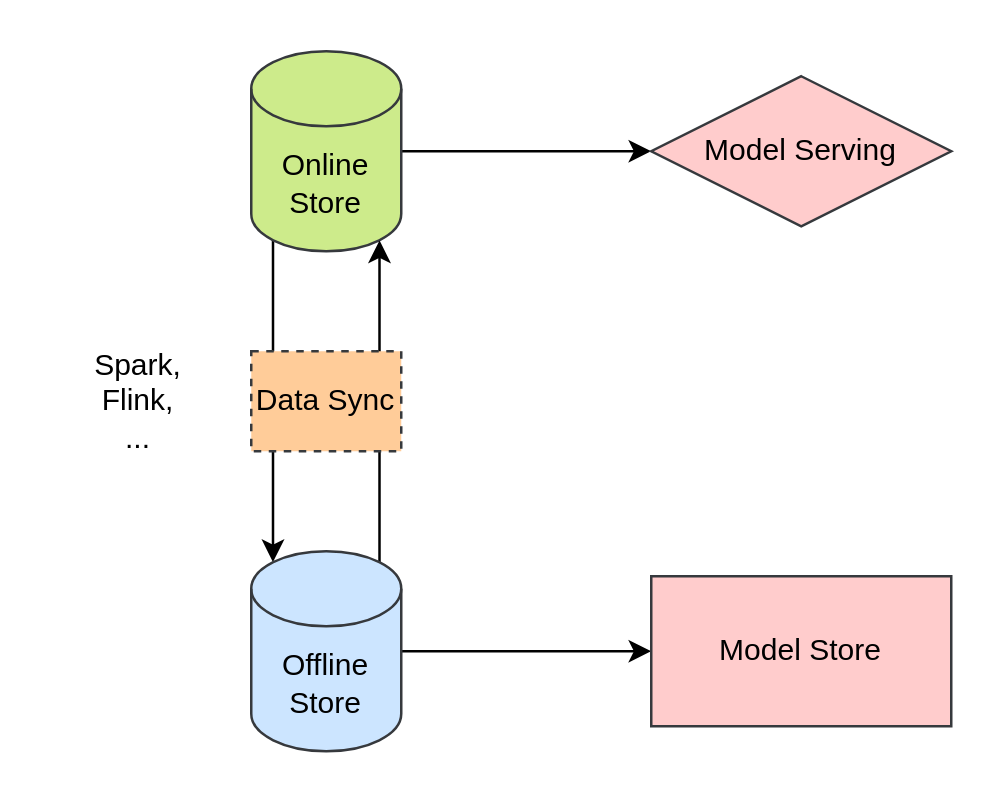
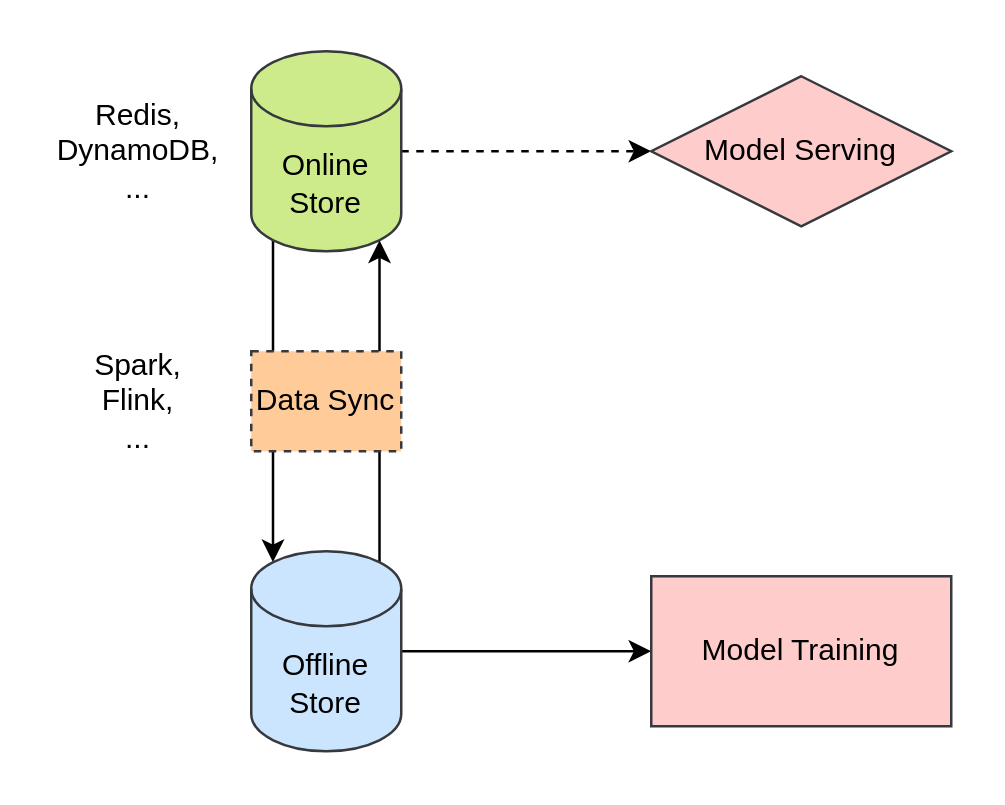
none -> (139, 151)
(517, 151) -> (517, 151)
(801, 651) -> (801, 651)
